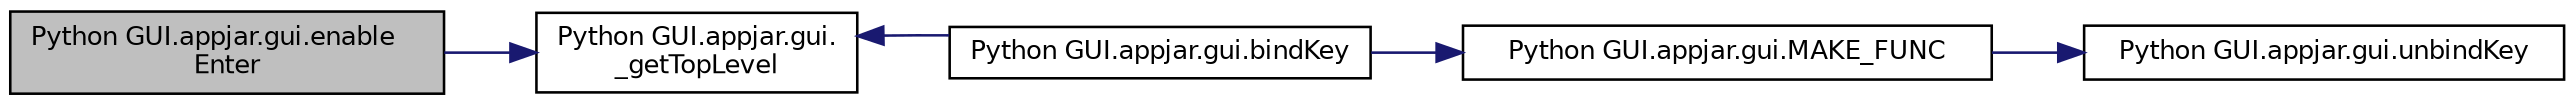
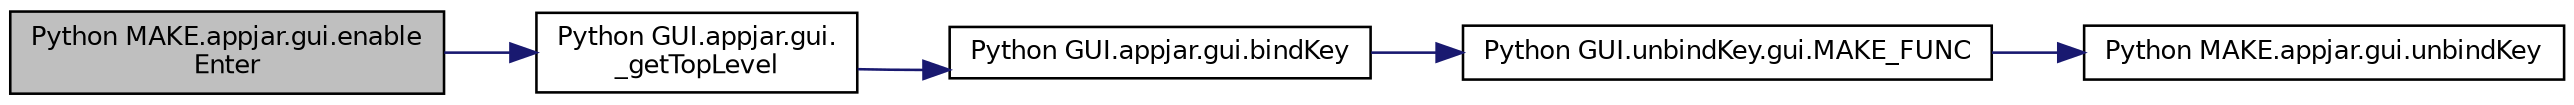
(916, 35) -> (890, 70)
(227, 53) -> (227, 53)
(1727, 53) -> (1727, 53)
(2324, 53) -> (2324, 53)
